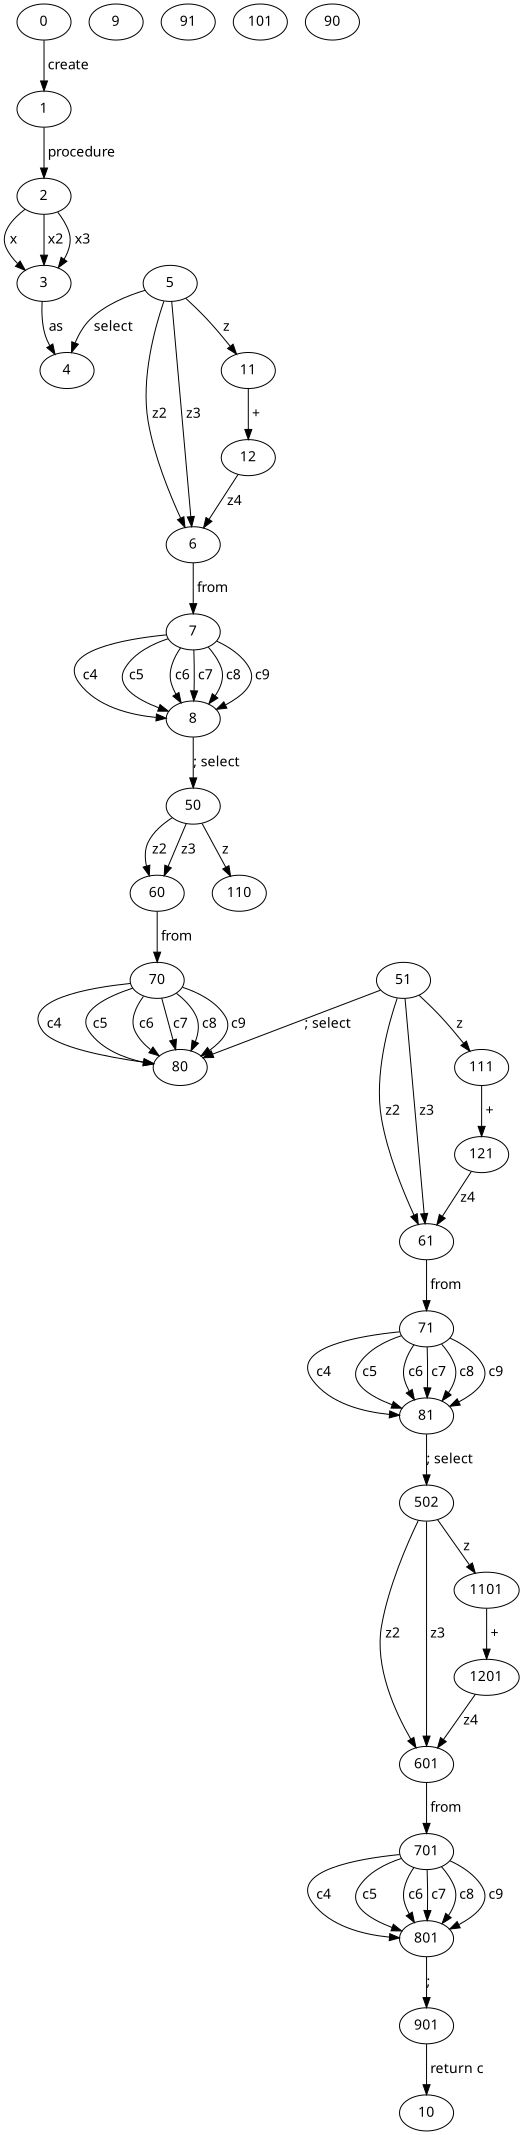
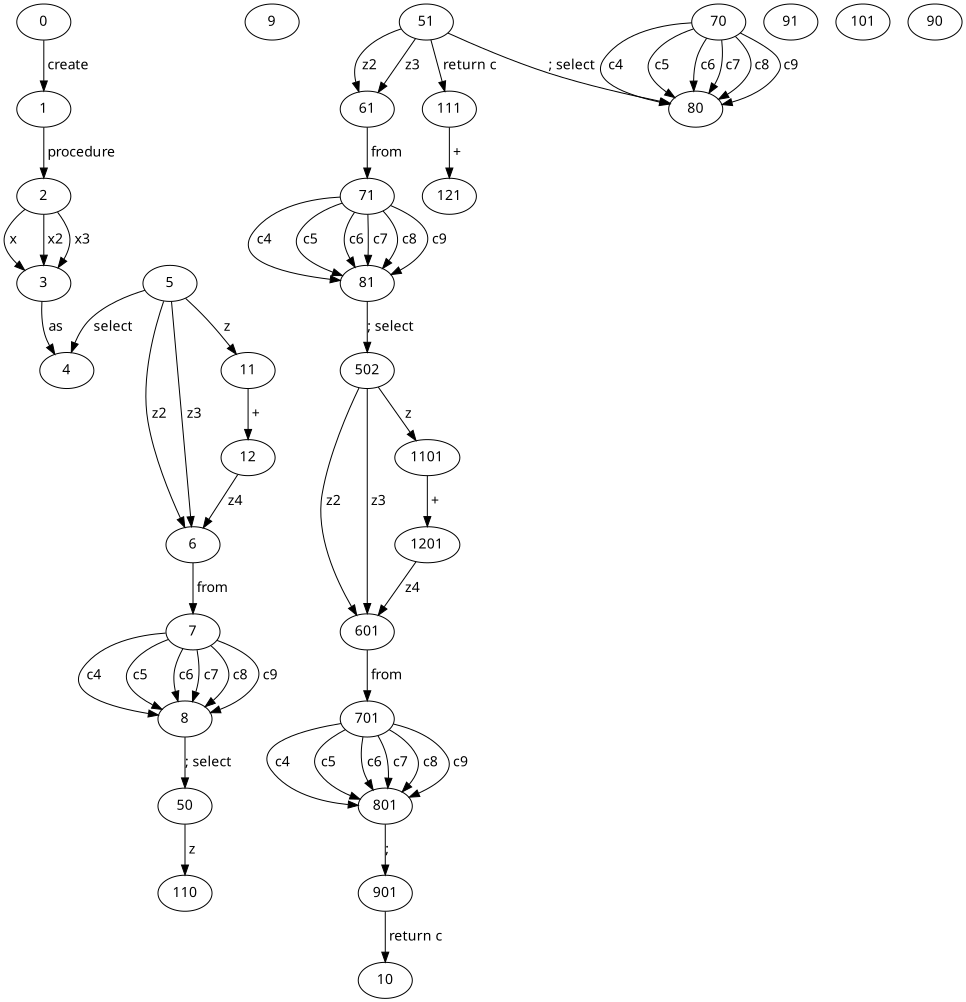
(157, 893) -> none
(460, 1024) -> (470, 66)
(457, 1194) -> none
